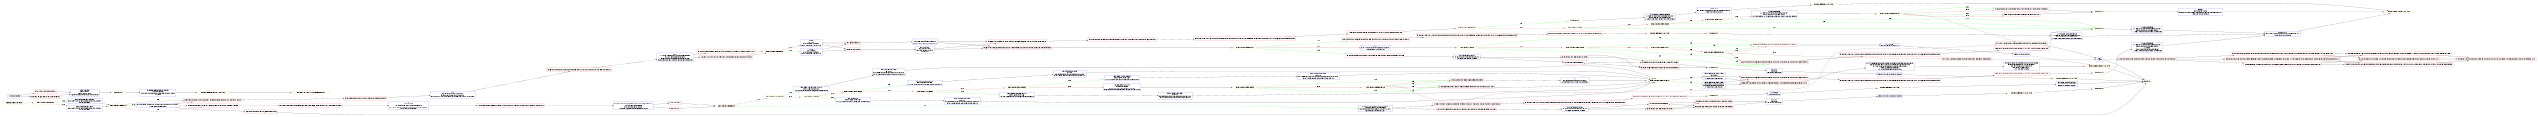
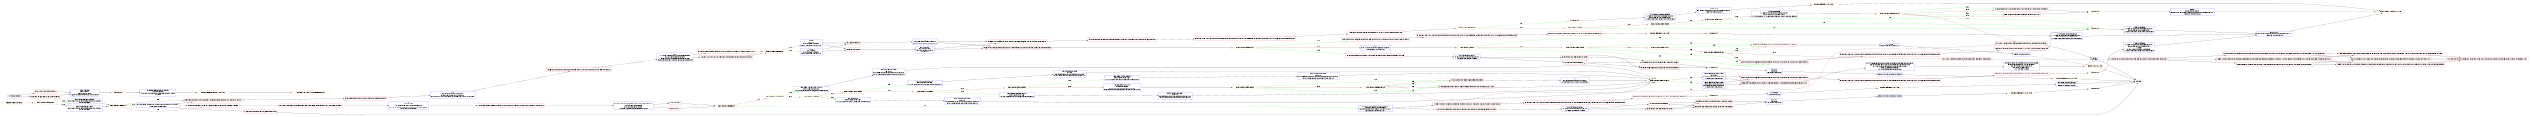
(2099, 66) -> (2095, 66)
